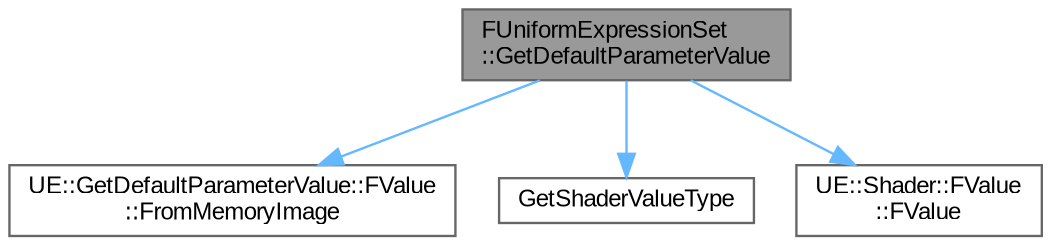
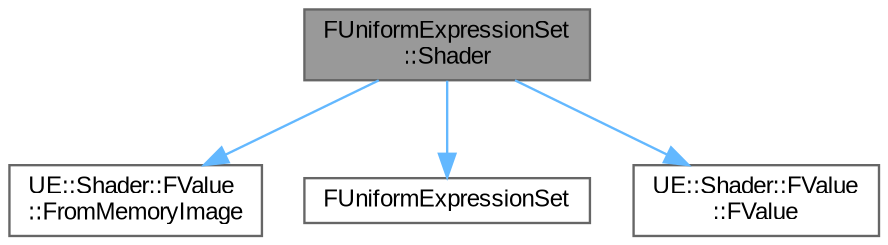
(627, 45) -> (447, 45)
(232, 201) -> (136, 201)
(627, 201) -> (447, 201)
